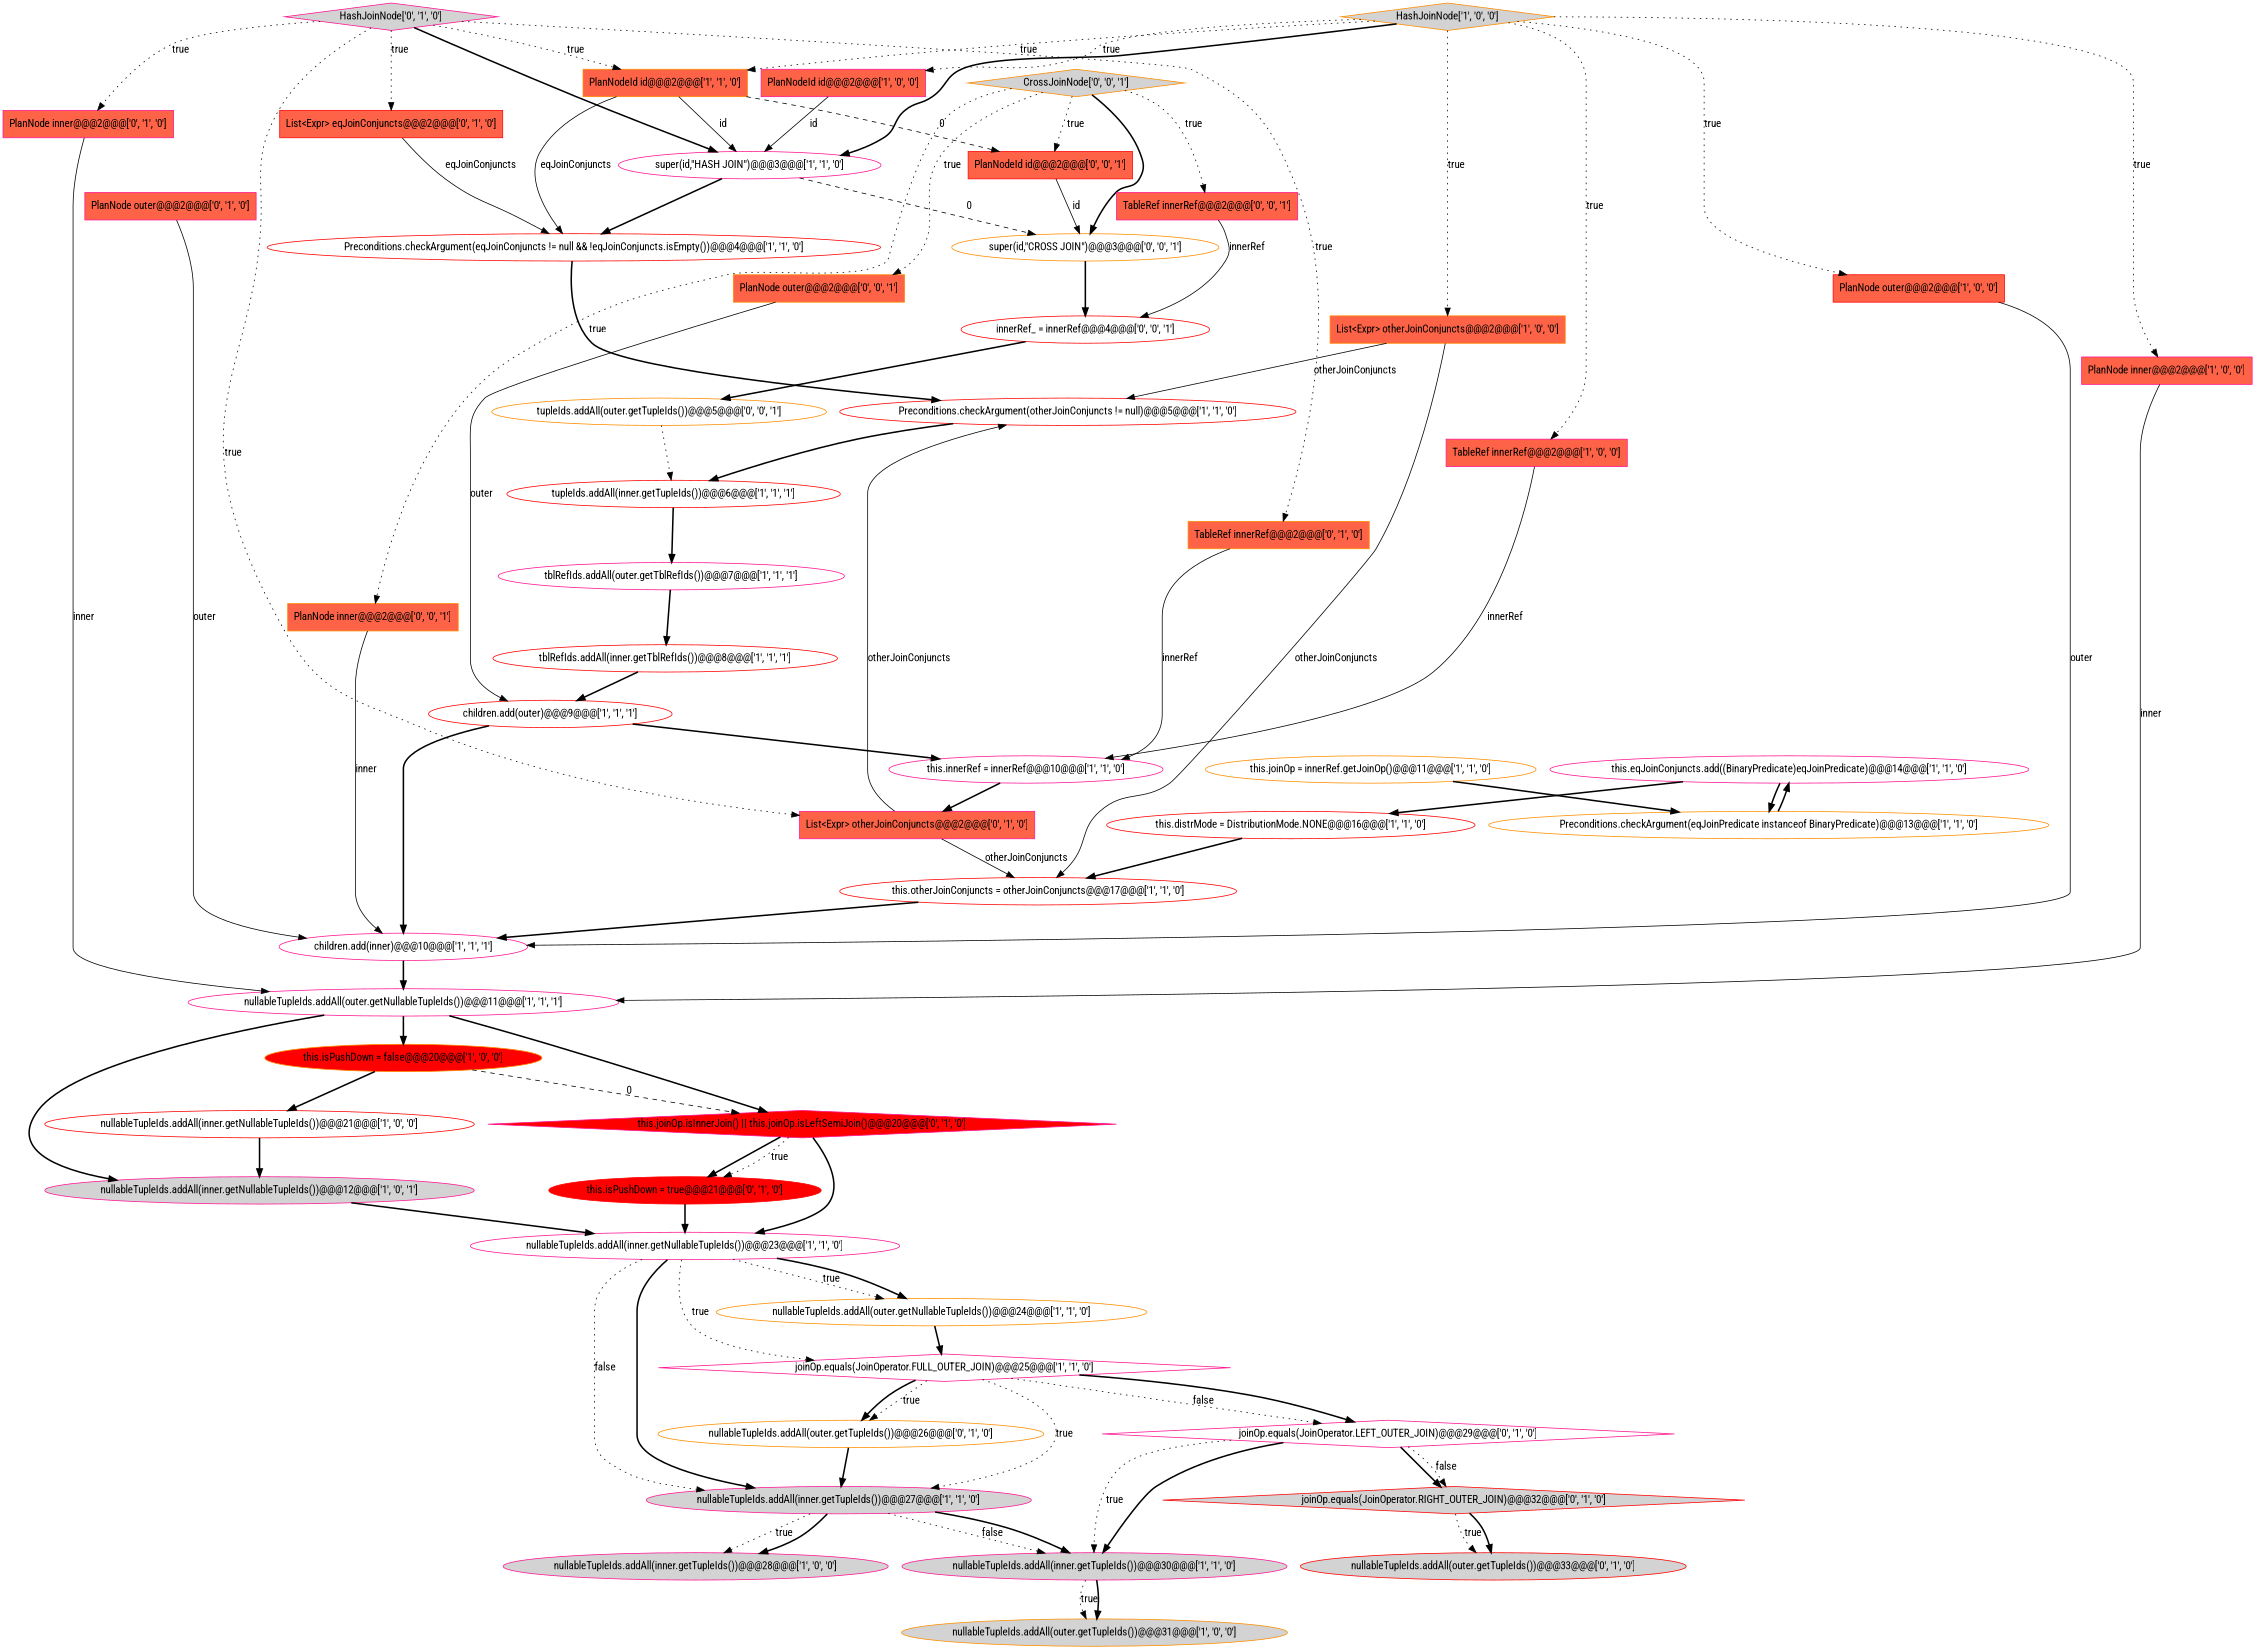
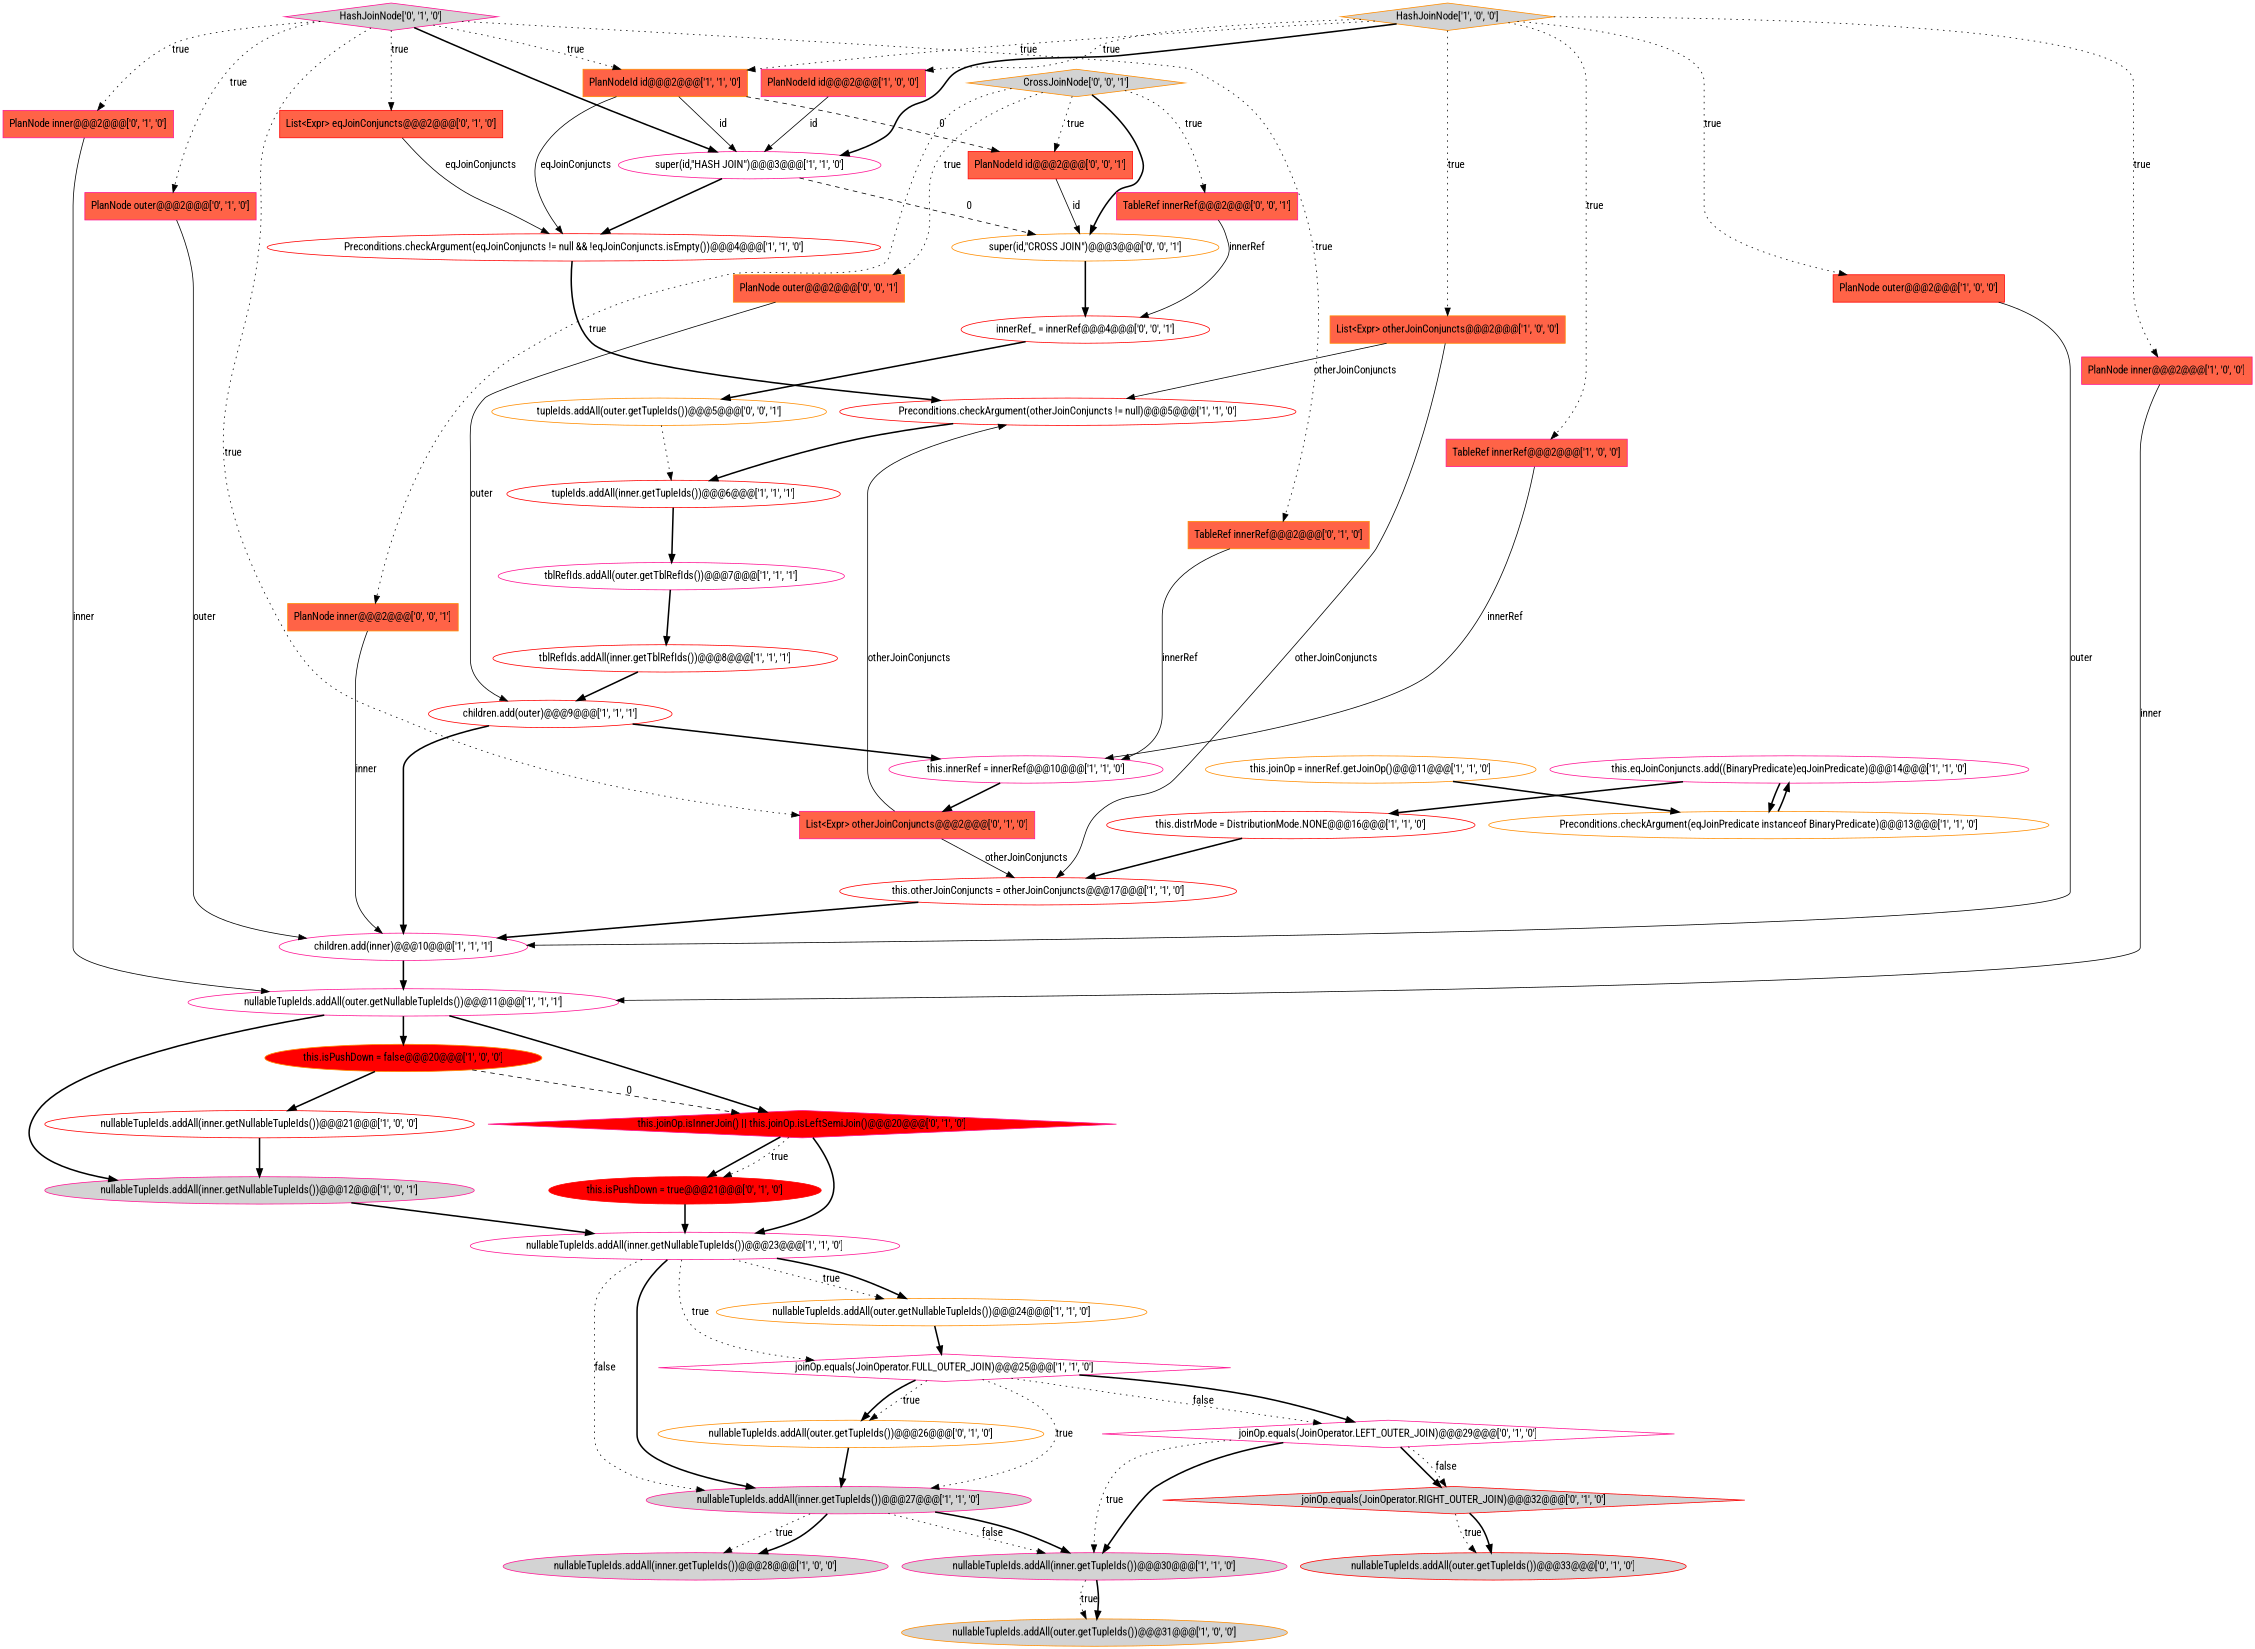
none -> (222, 79)
